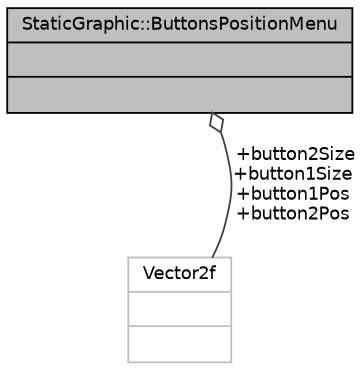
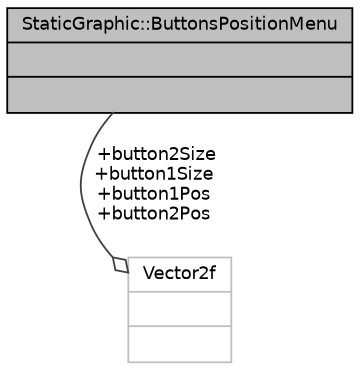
(231, 196) -> (81, 185)
